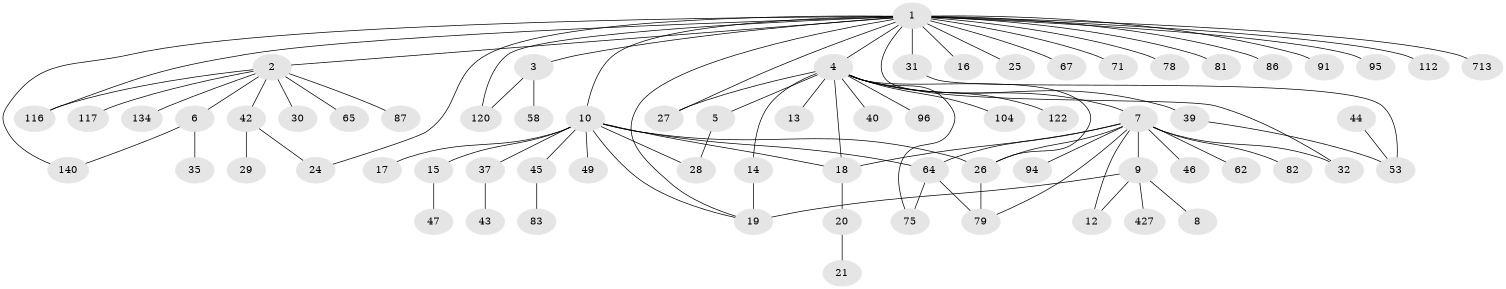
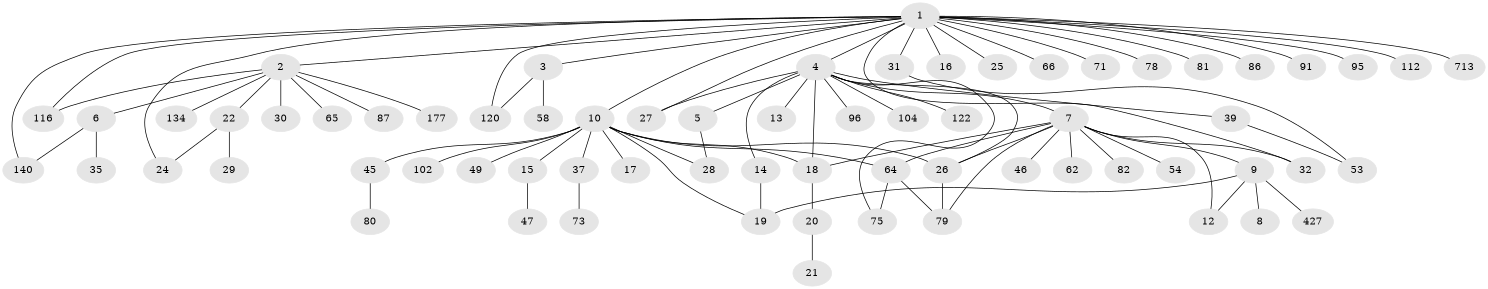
(1067, 67) -> (1049, 67)
(681, 75) -> none
(88, 119) -> (437, 119)
(246, 119) -> (229, 119)
(873, 119) -> none
(1356, 119) -> none
none -> (423, 170)
(1032, 170) -> (1176, 170)
(485, 222) -> (579, 222)
(537, 222) -> (370, 222)
